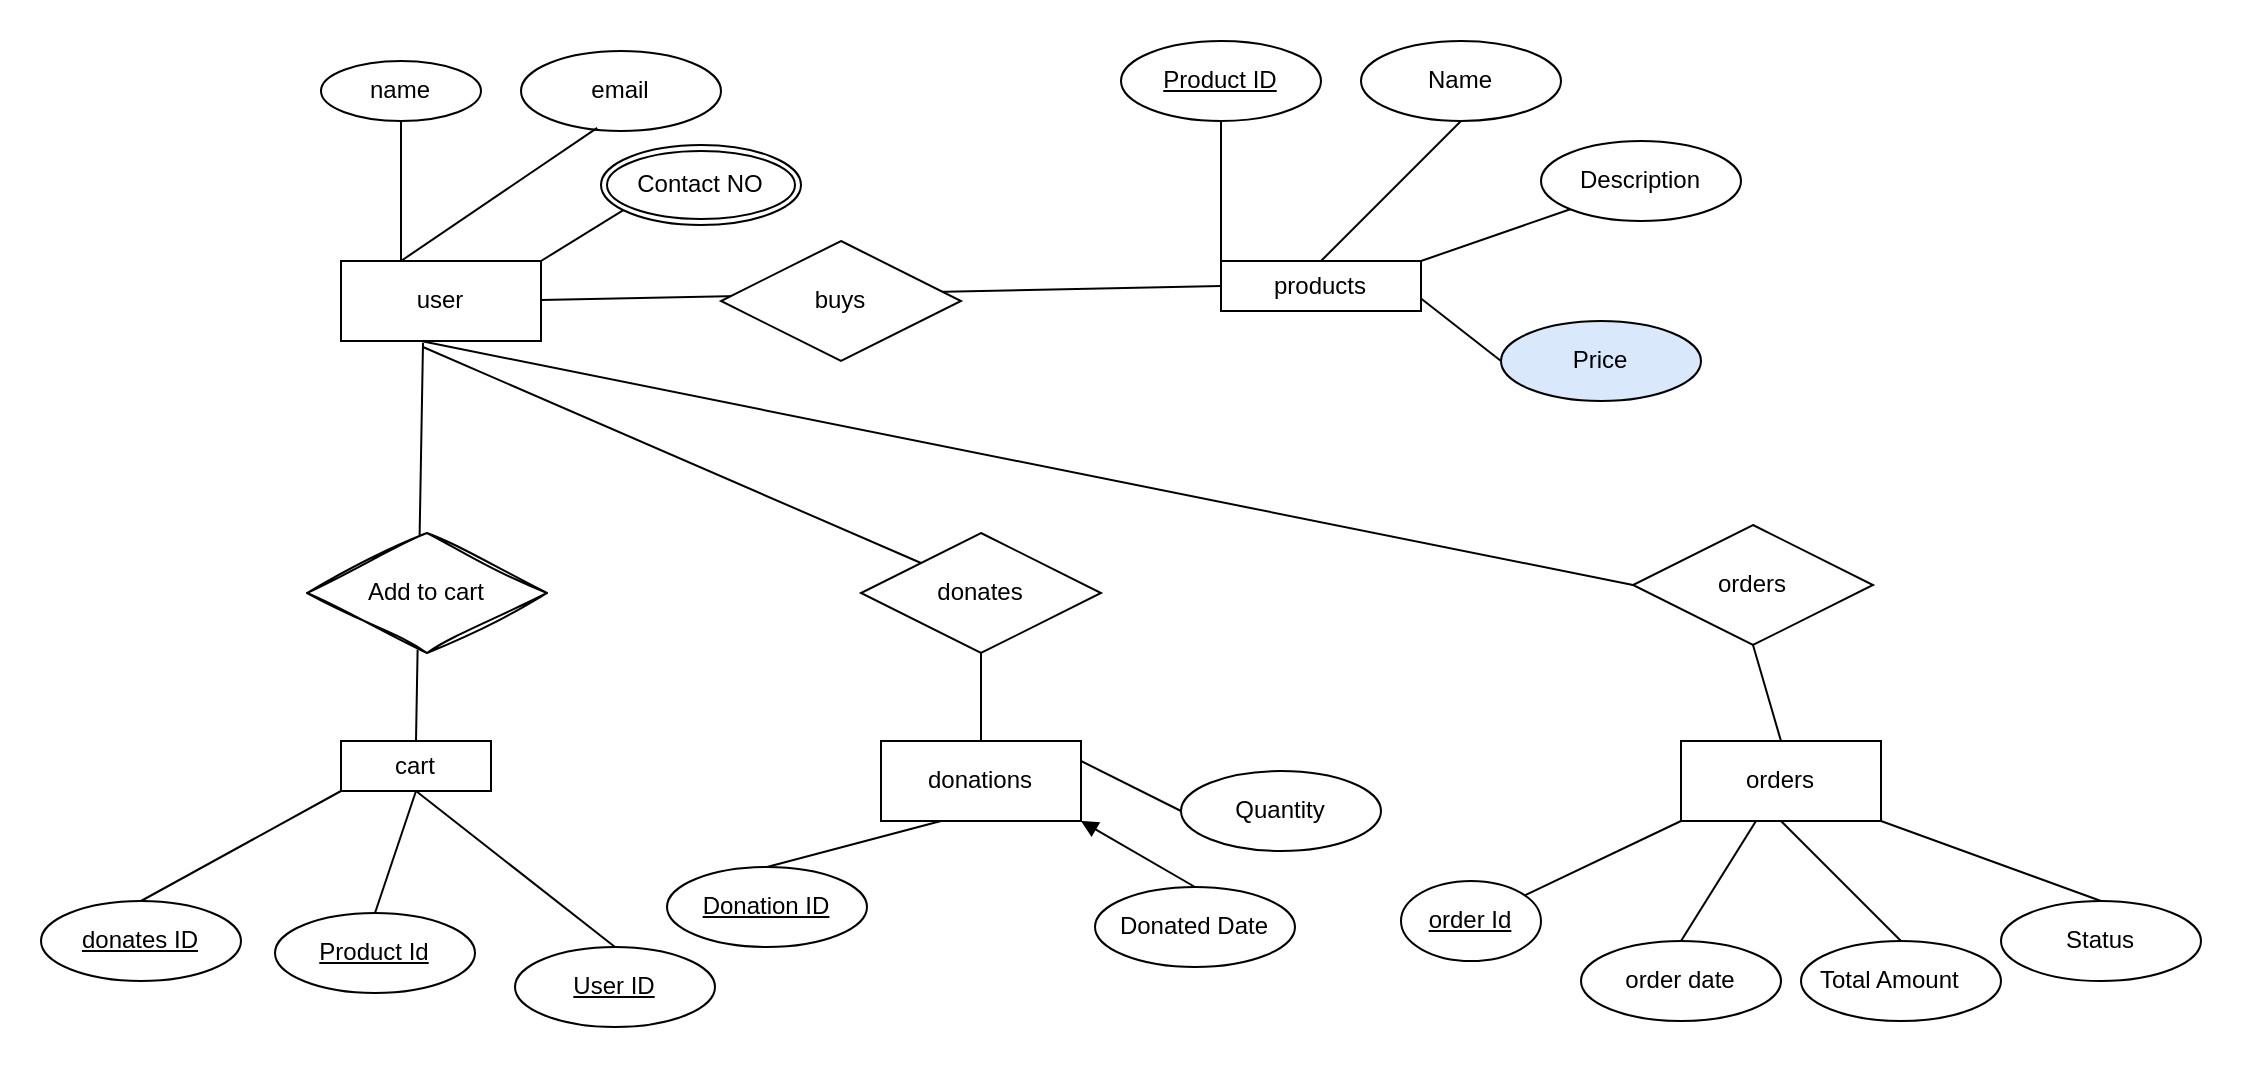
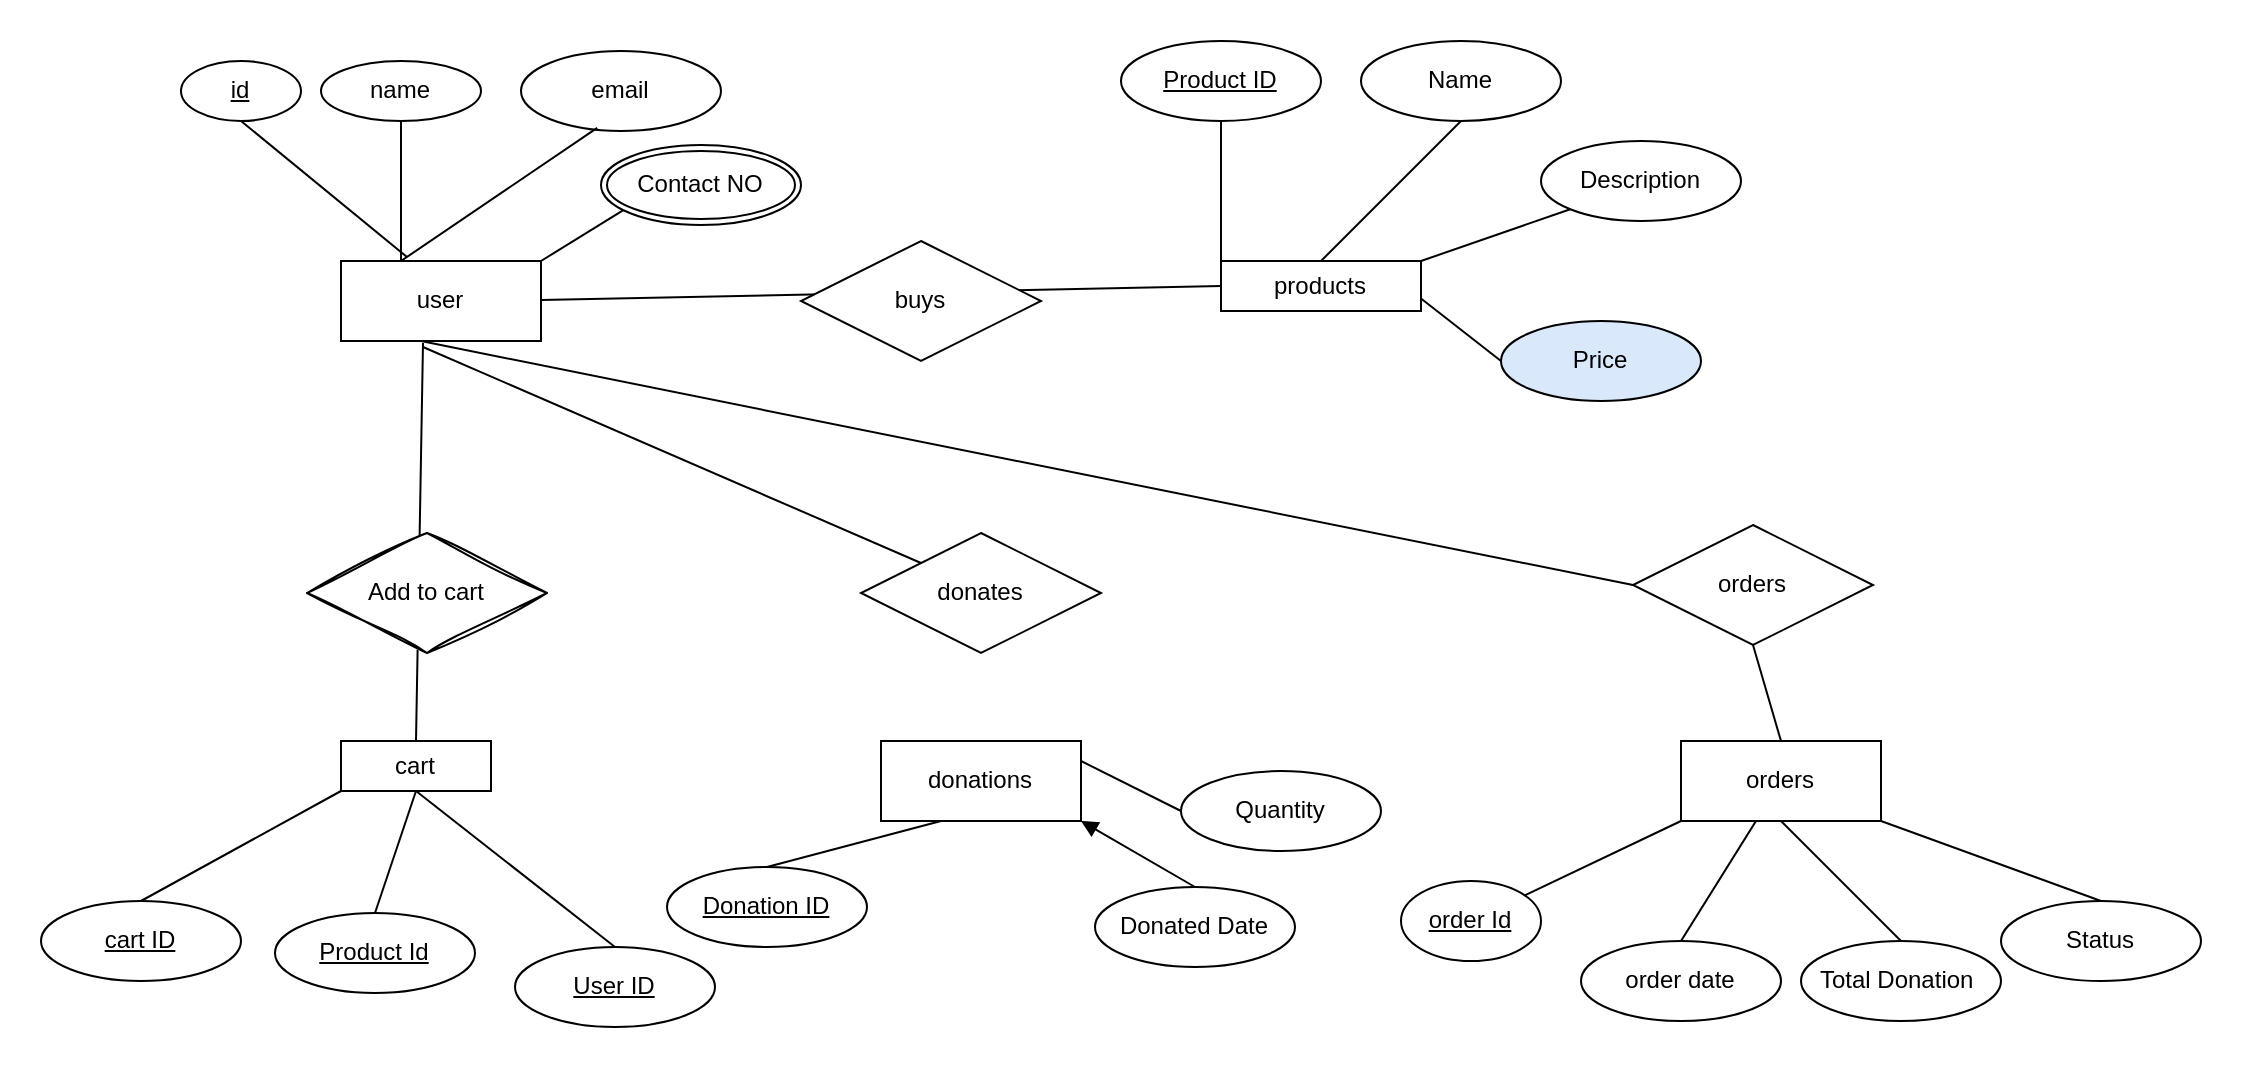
none -> (241, 91)
none -> (319, 185)
(841, 301) -> (921, 301)
(981, 697) -> none
(141, 941) -> (141, 941)
(1901, 981) -> (1901, 981)
